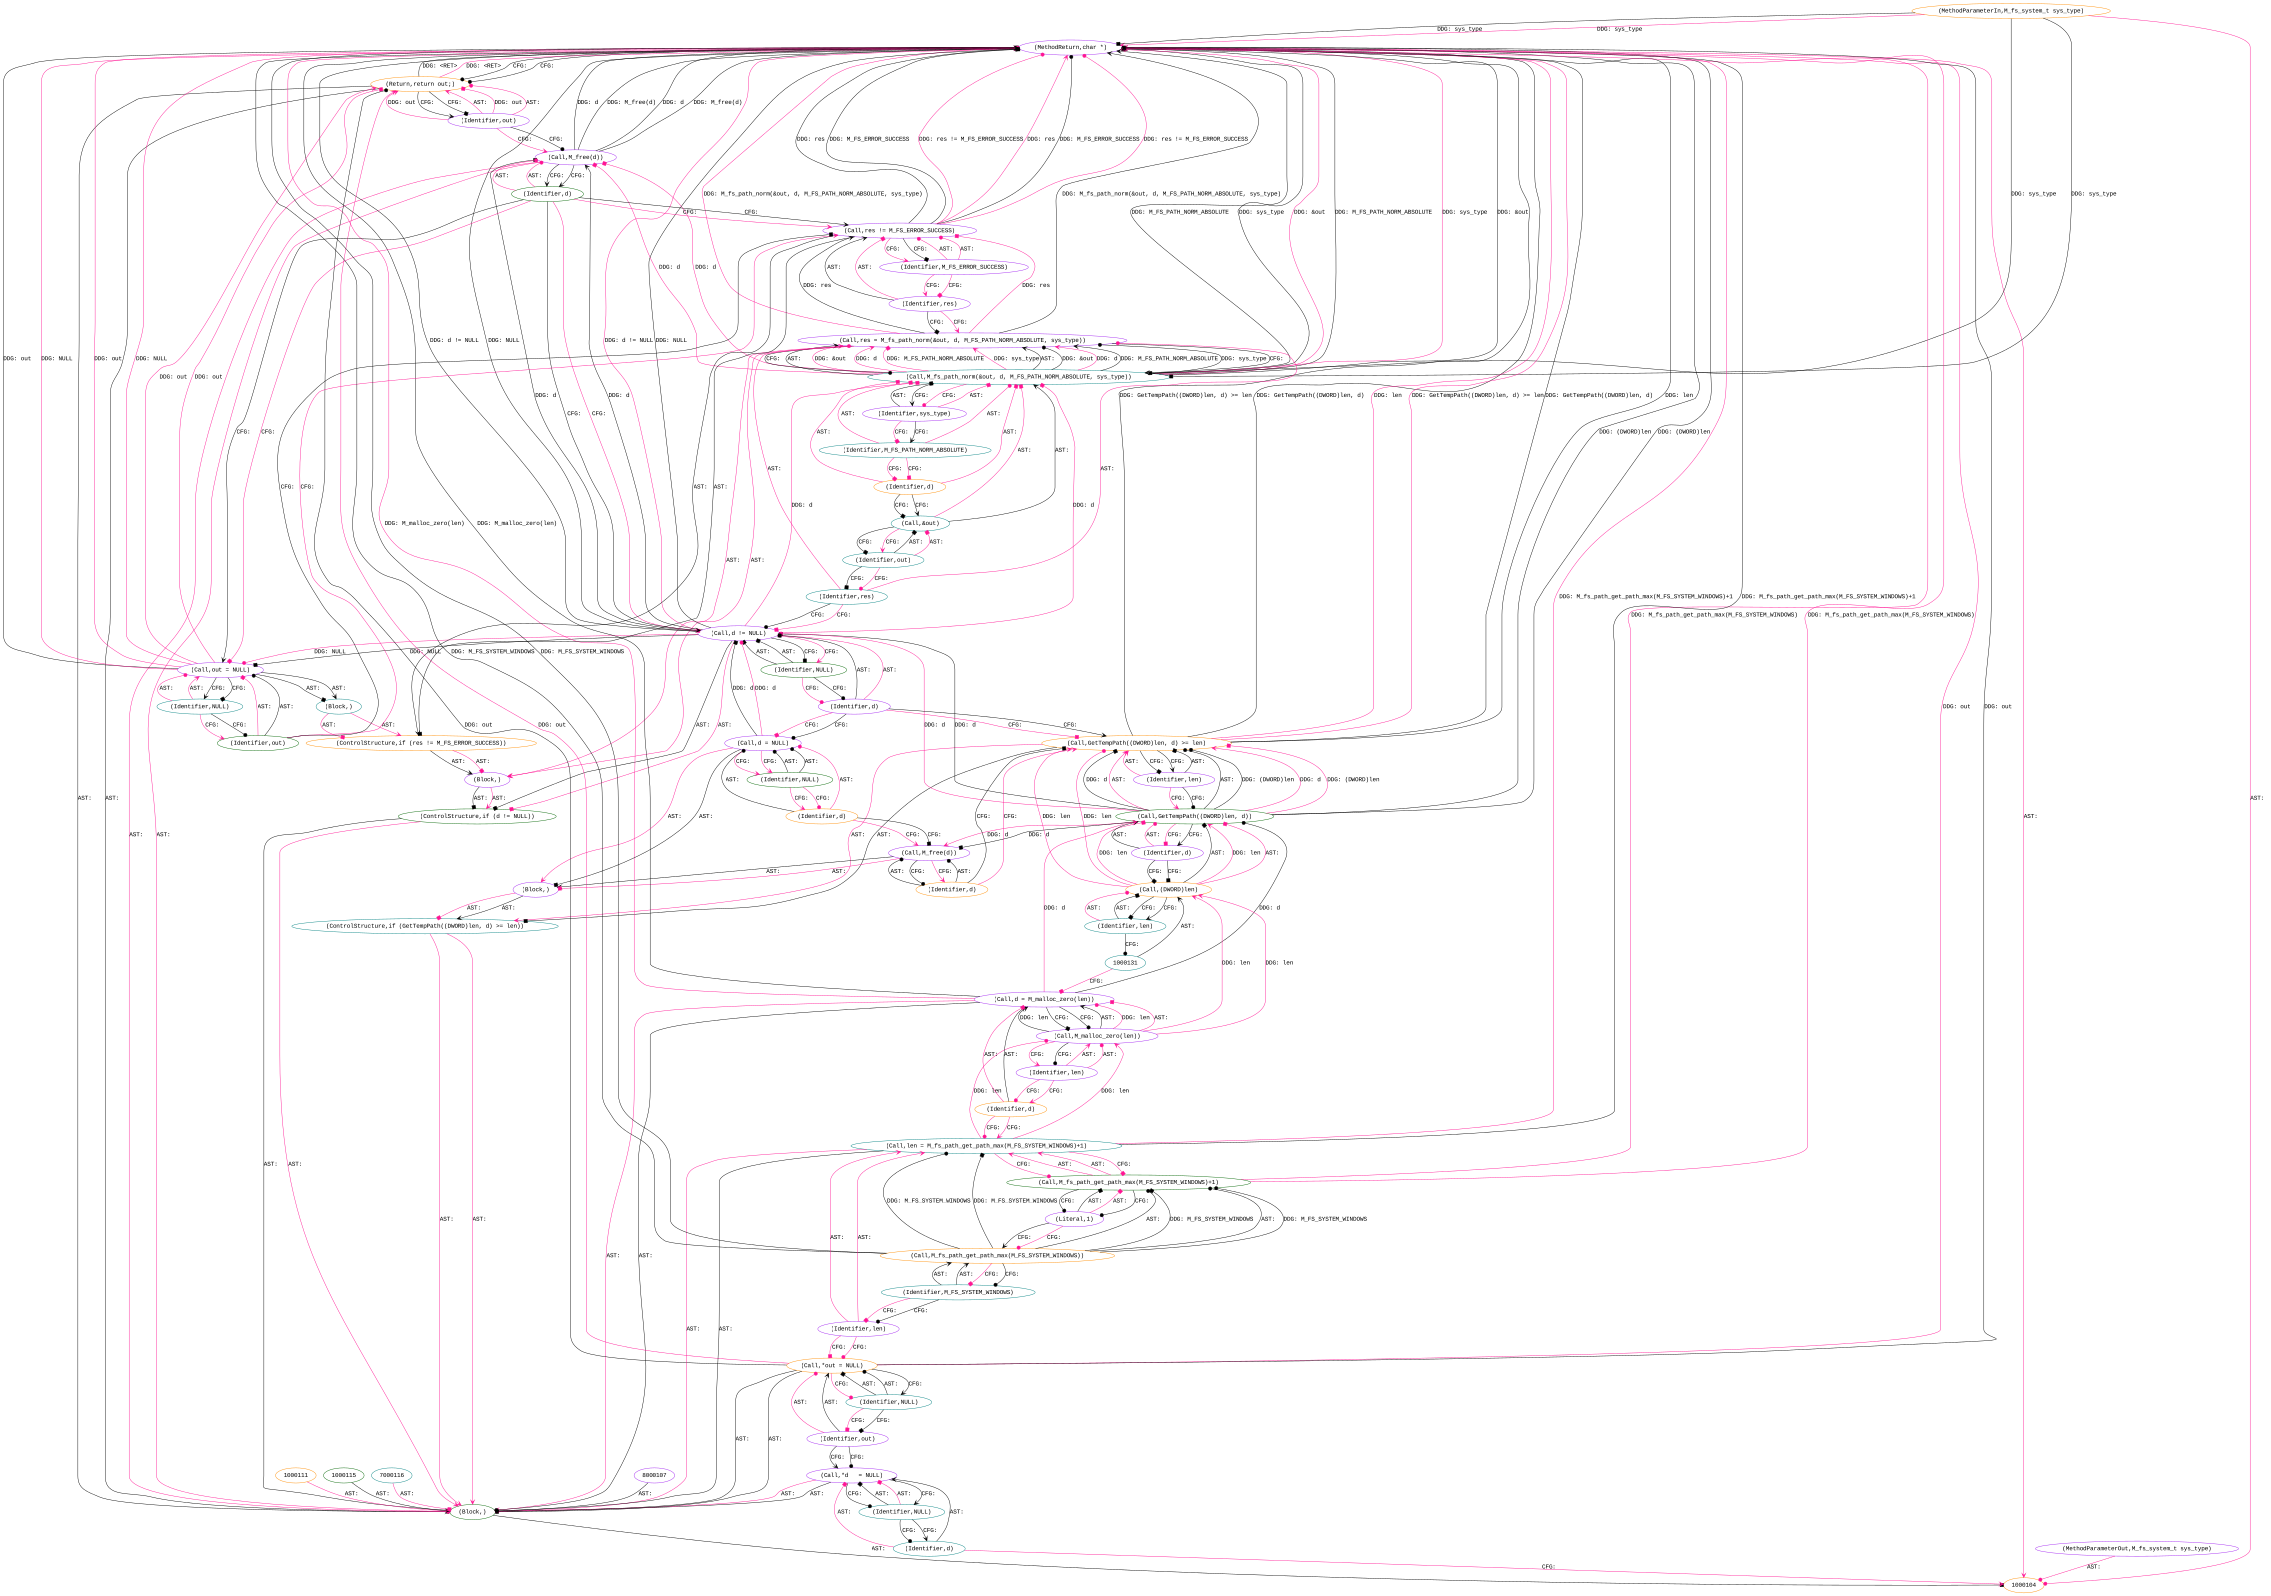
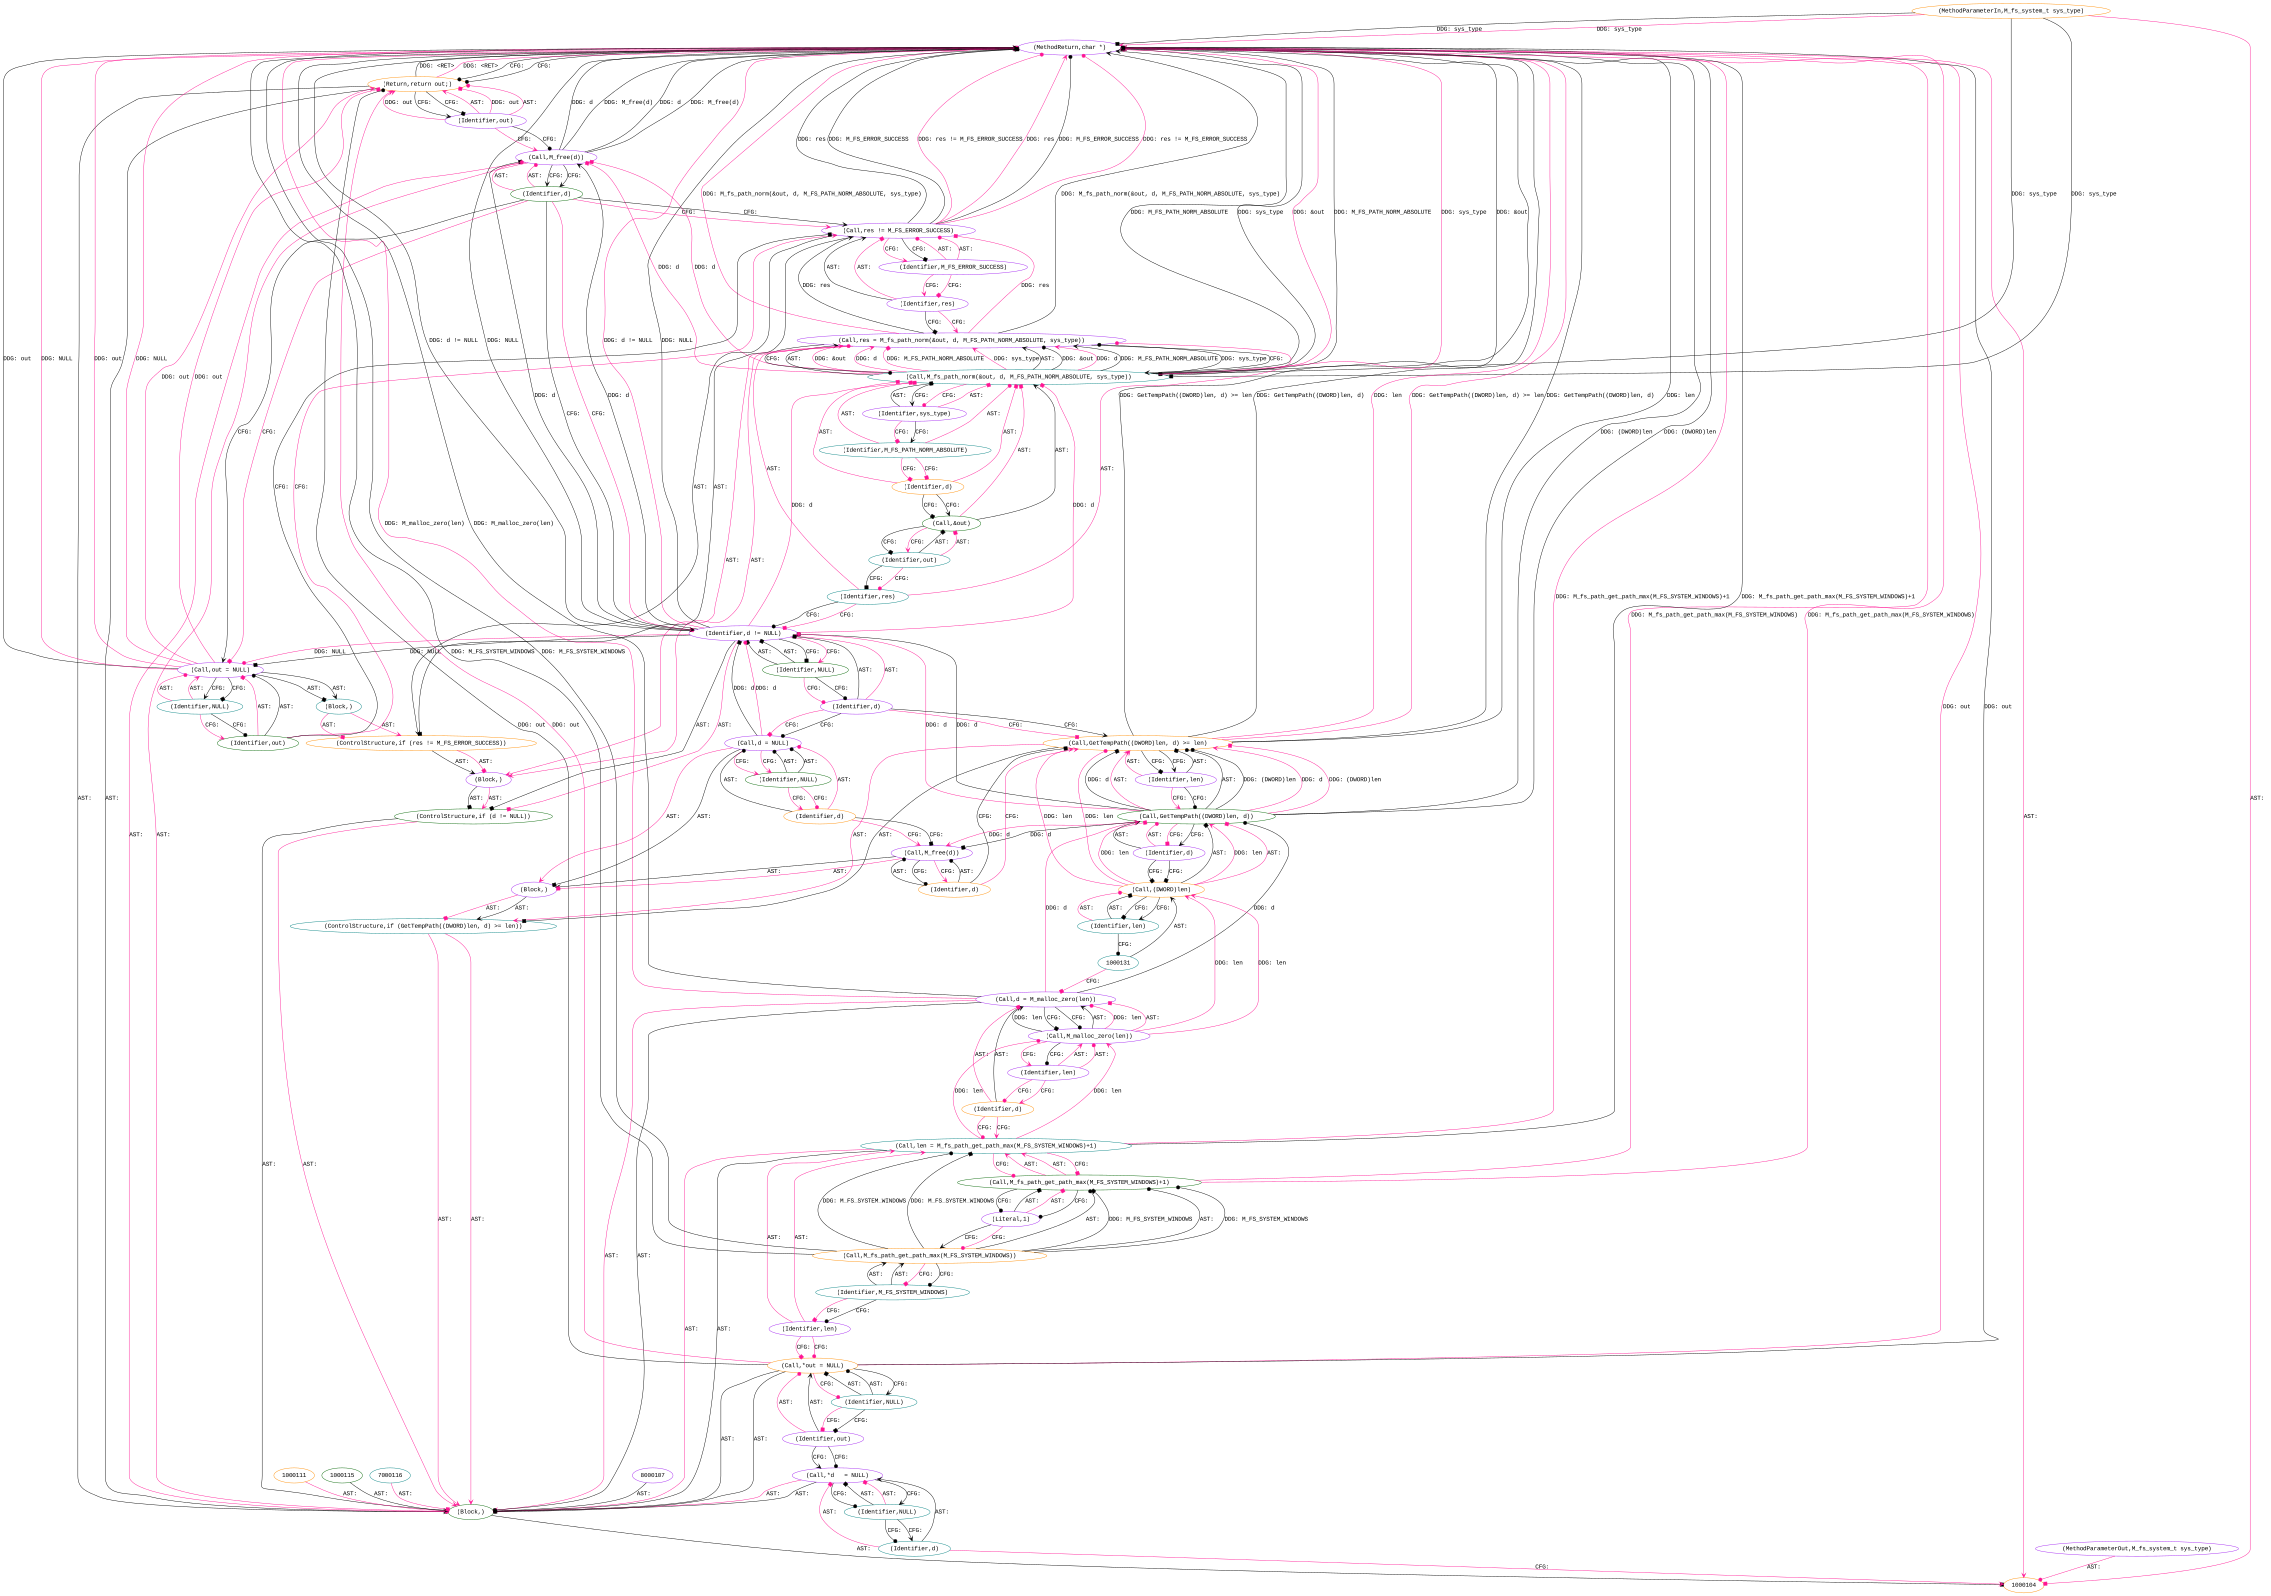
(920, 524) -> (952, 524)
(739, 633) -> (743, 633)
(2250, 819) -> (2250, 818)
